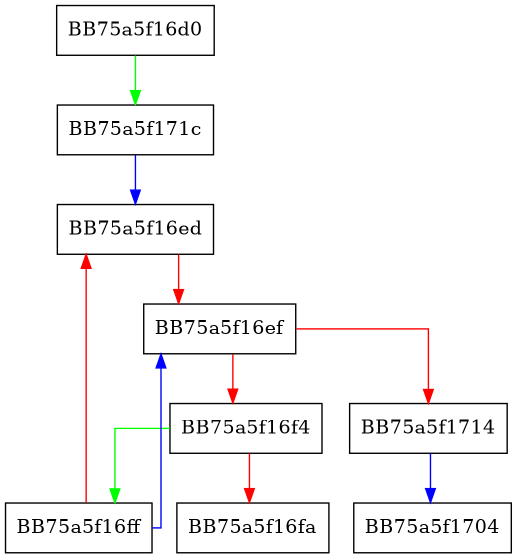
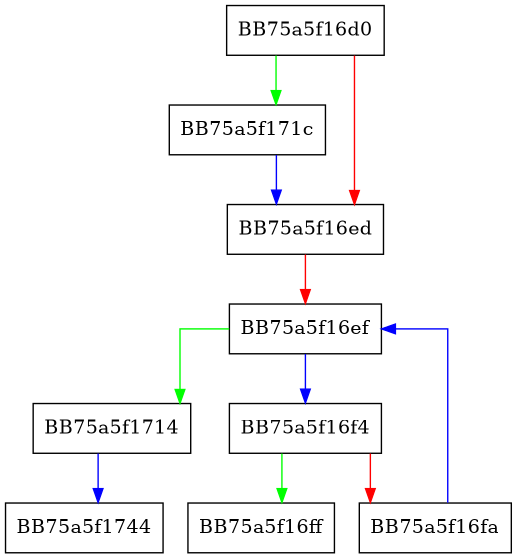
(393, 329) -> (180, 335)
(233, 372) -> (305, 372)
(86, 386) -> (354, 123)
(161, 452) -> (448, 390)
(433, 528) -> (84, 528)
